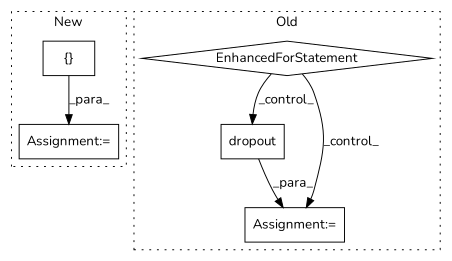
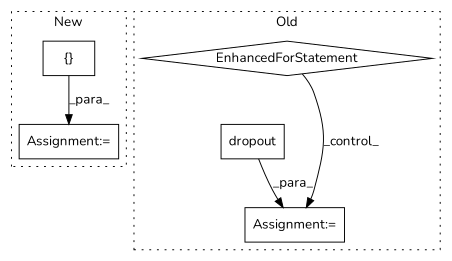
(259, 93) -> none
